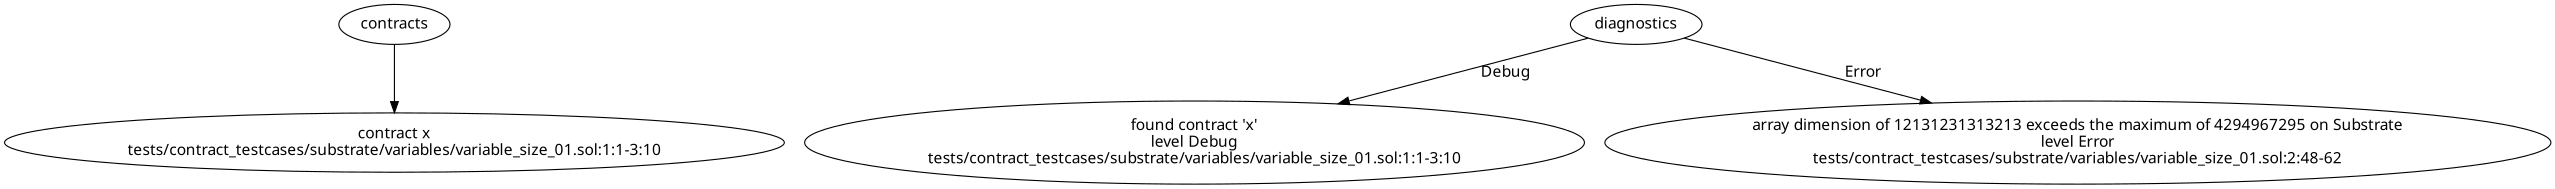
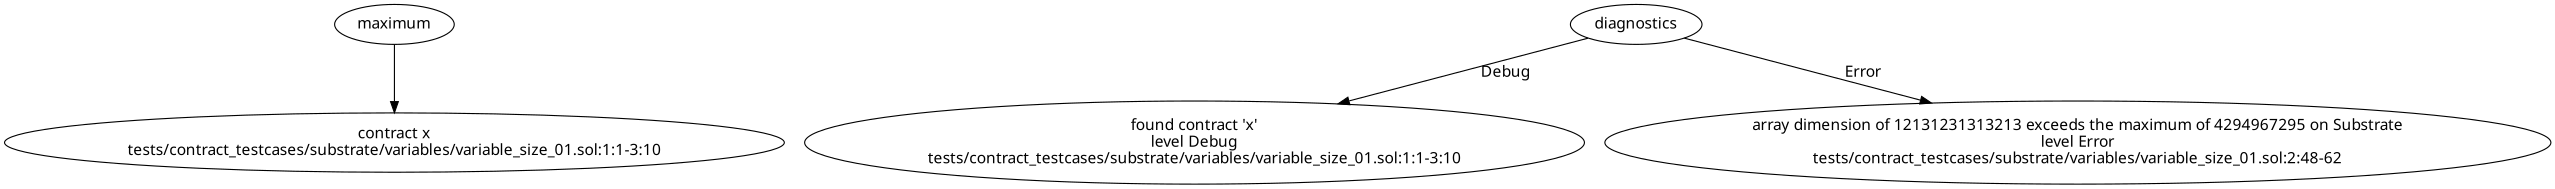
(394, 24) -> (394, 24)
